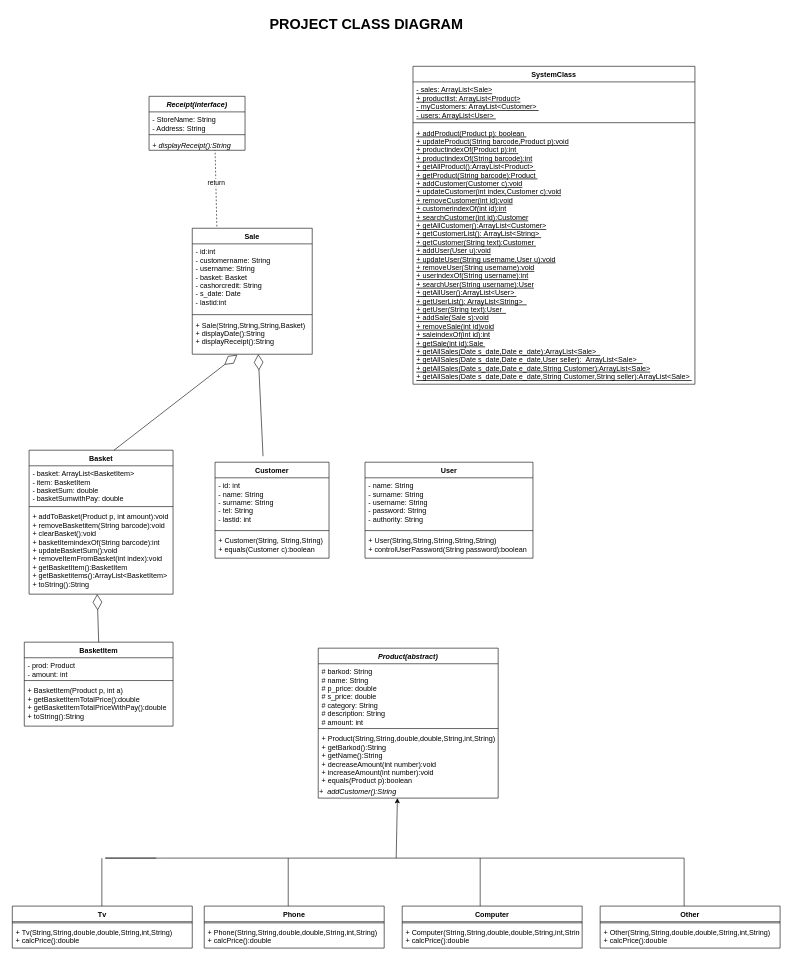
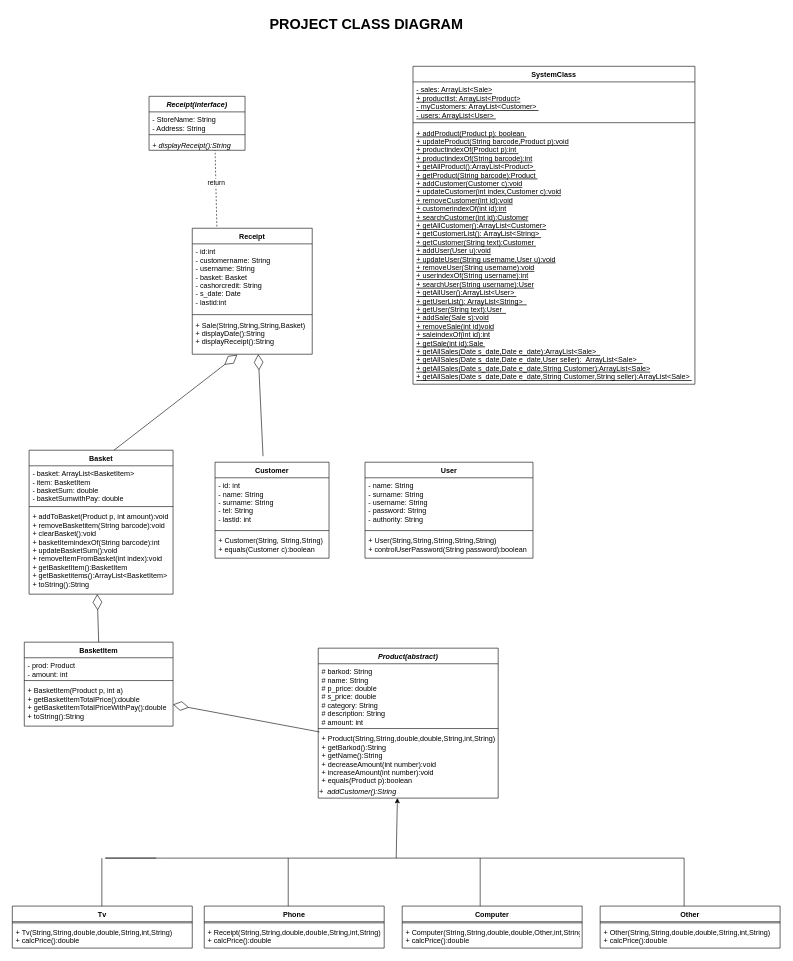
(252, 236) -> (252, 236)
none -> (253, 720)
(303, 932) -> (306, 932)
(507, 932) -> (506, 932)
